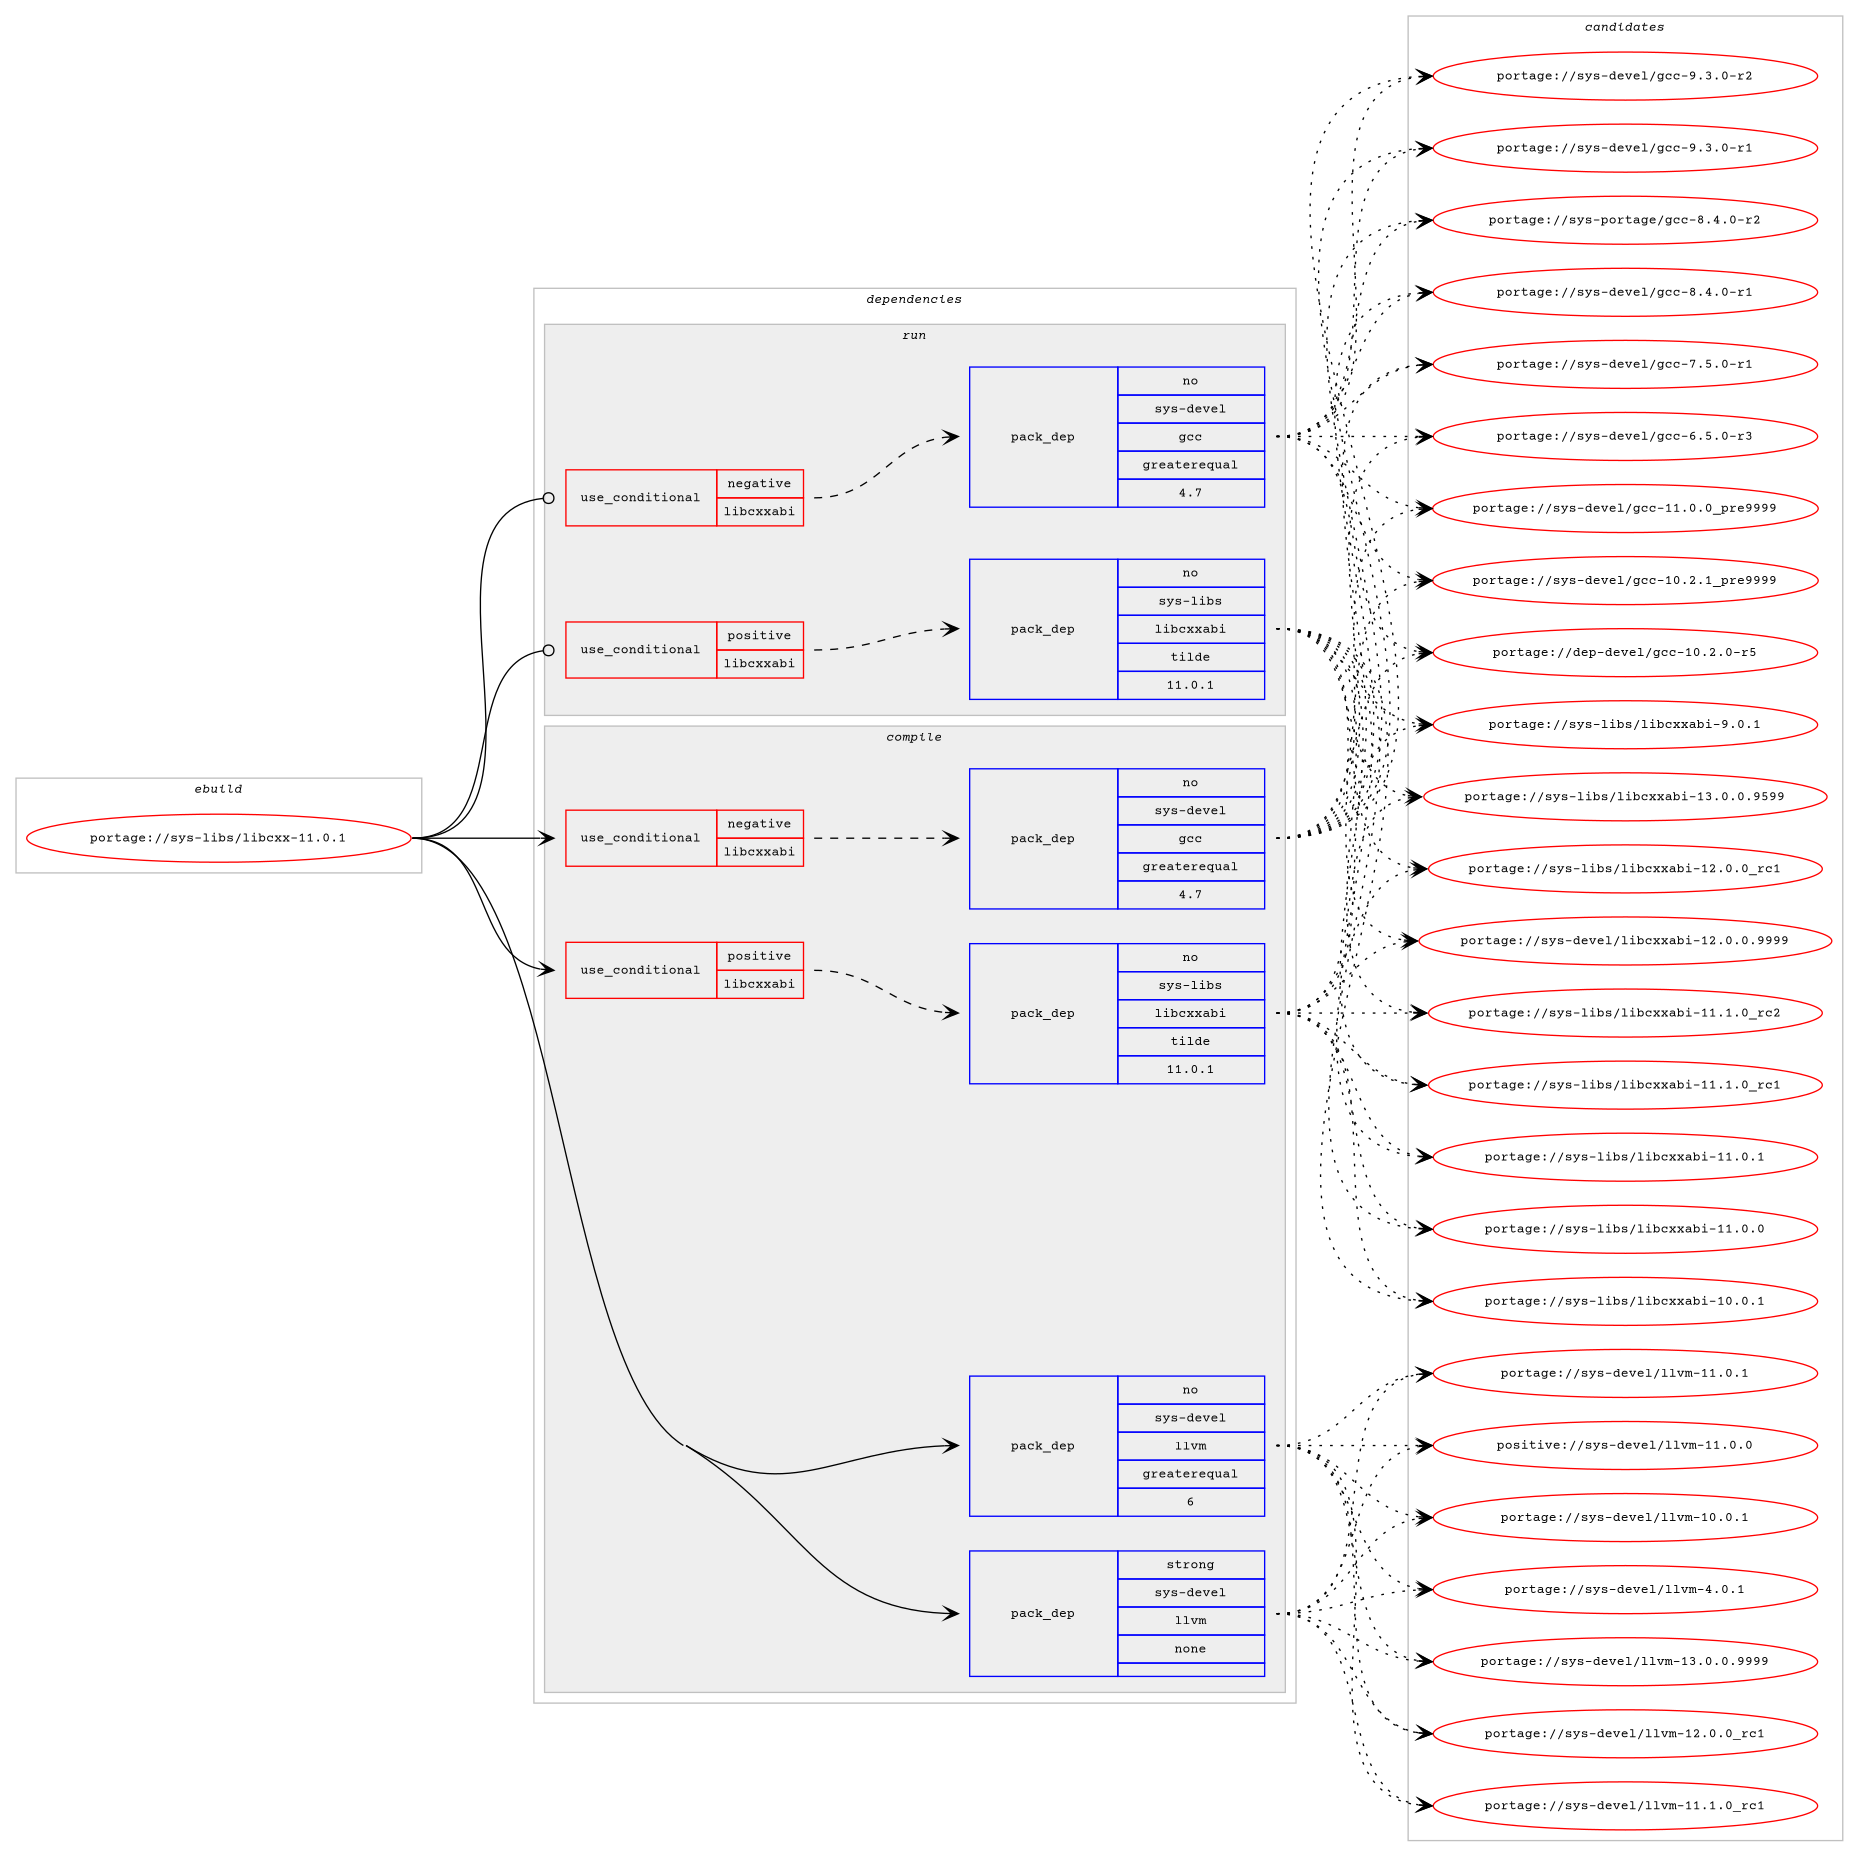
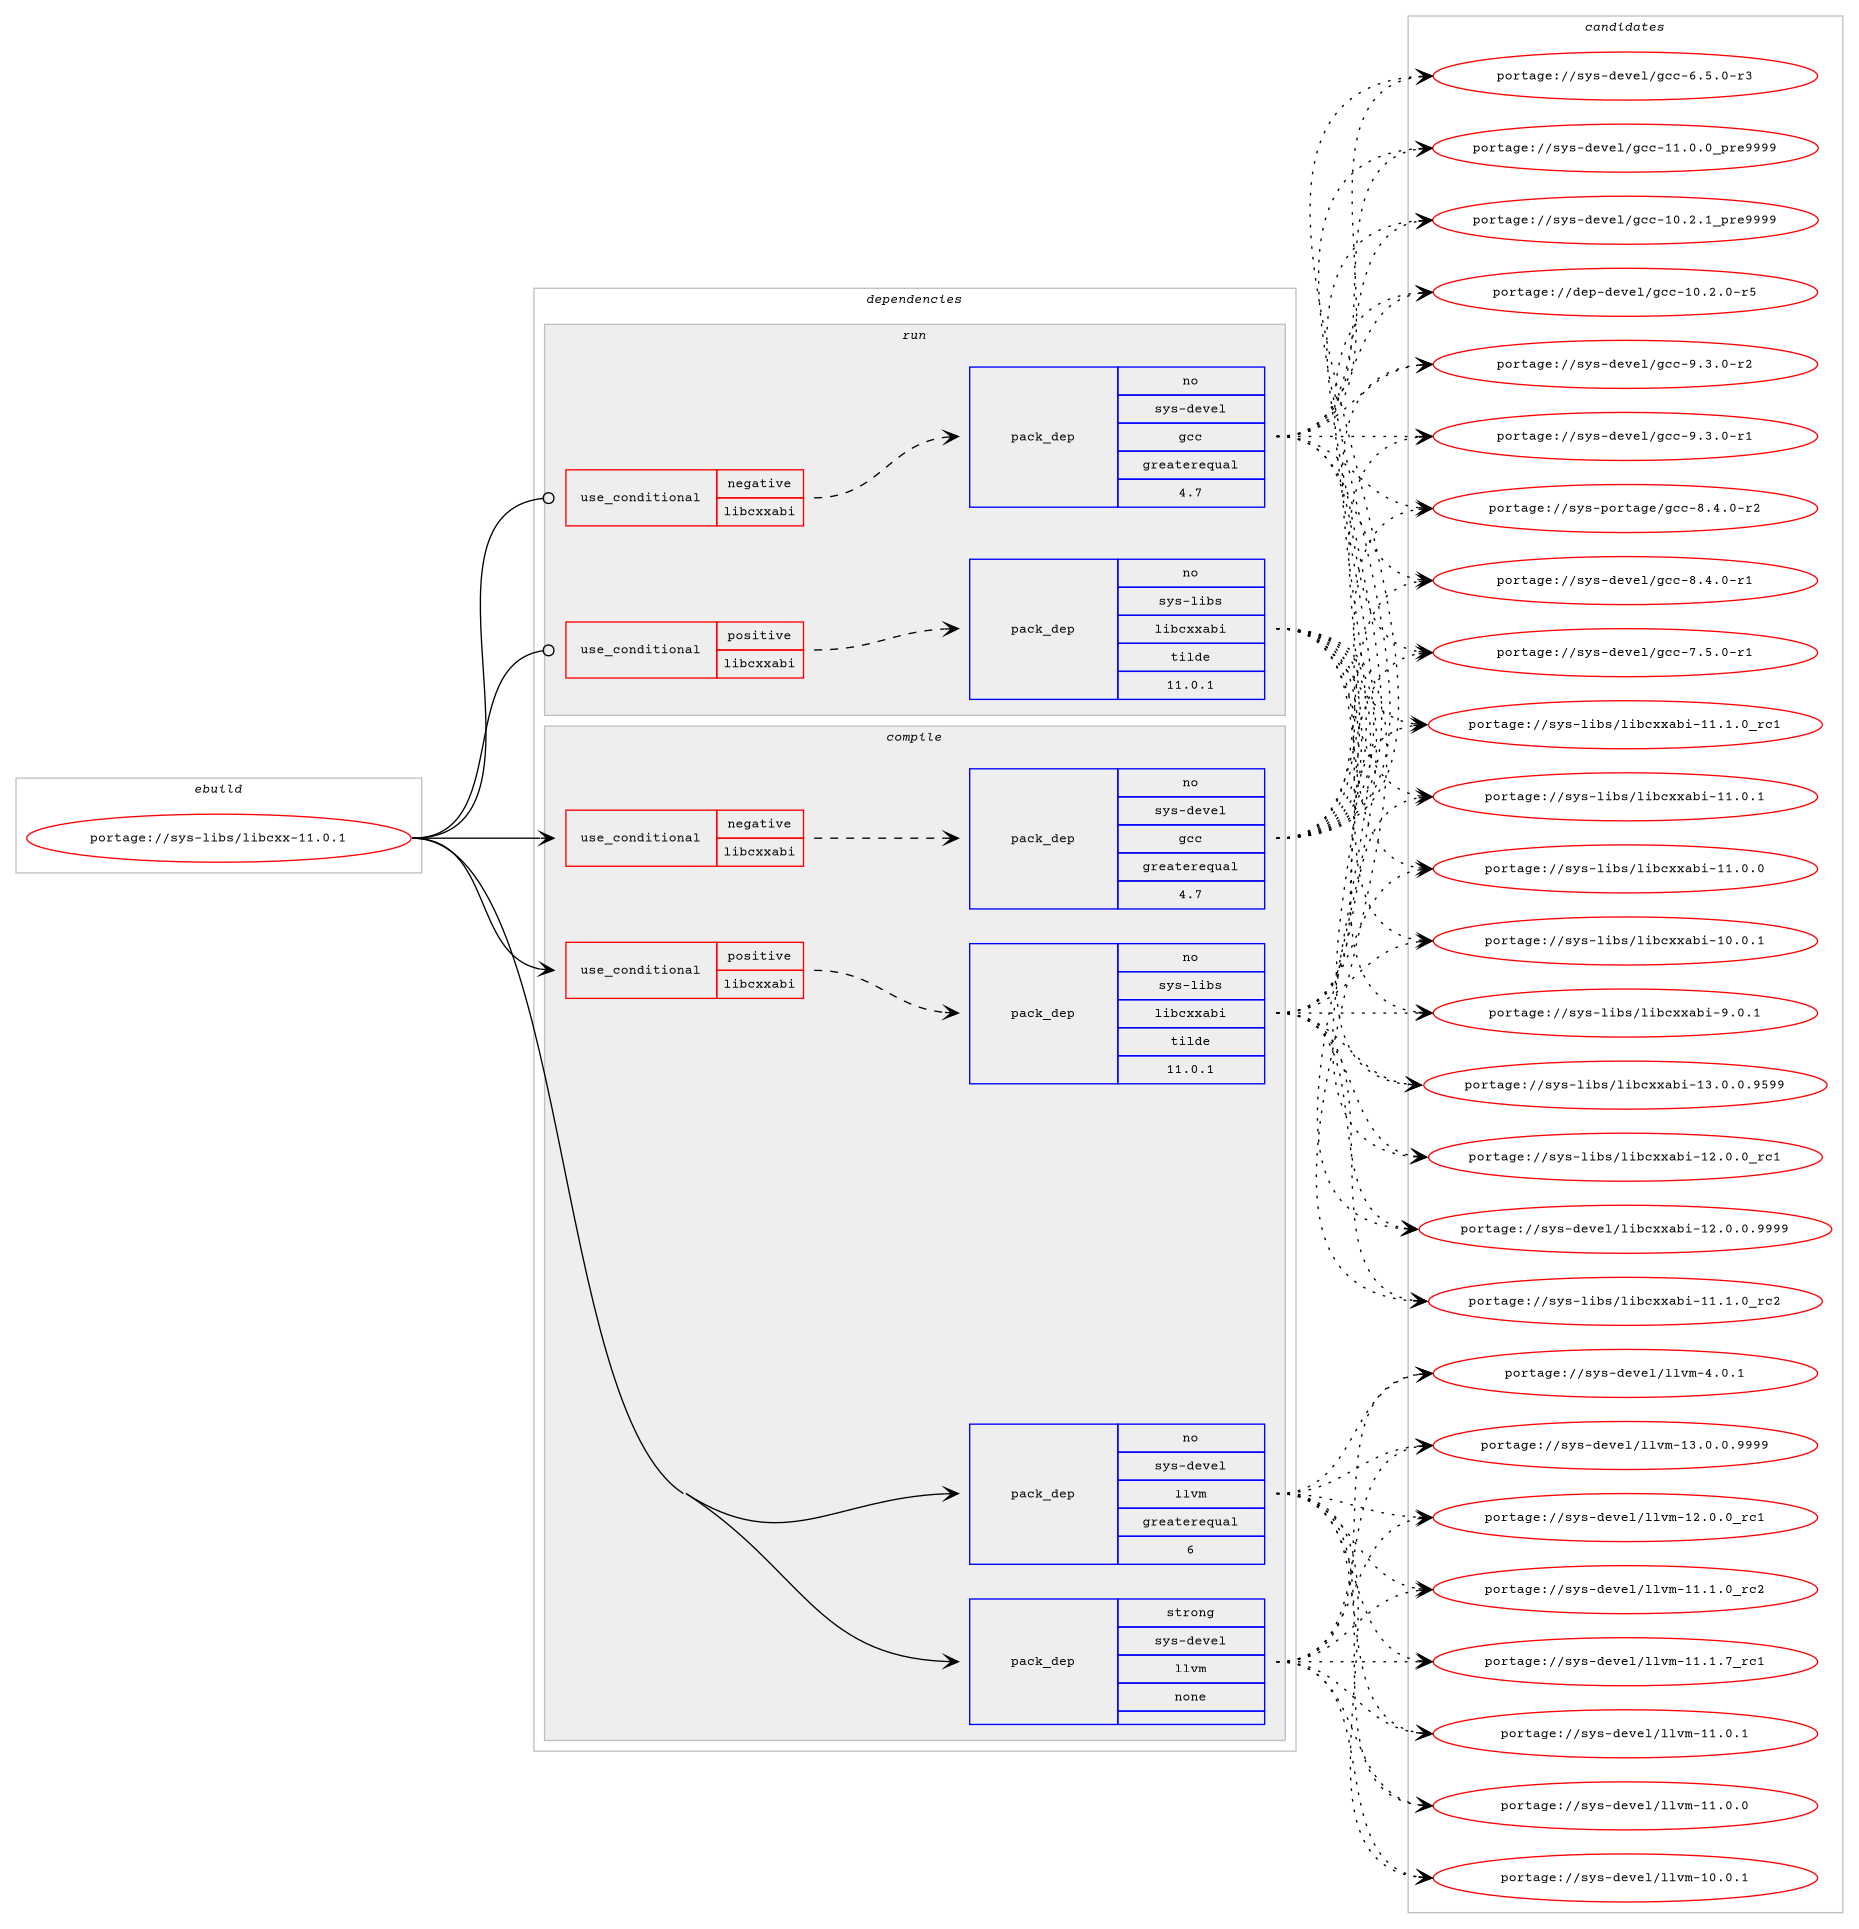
(1625, 1446) -> (1625, 1806)
none -> (1625, 1590)
(1625, 1806) -> (1625, 1662)
